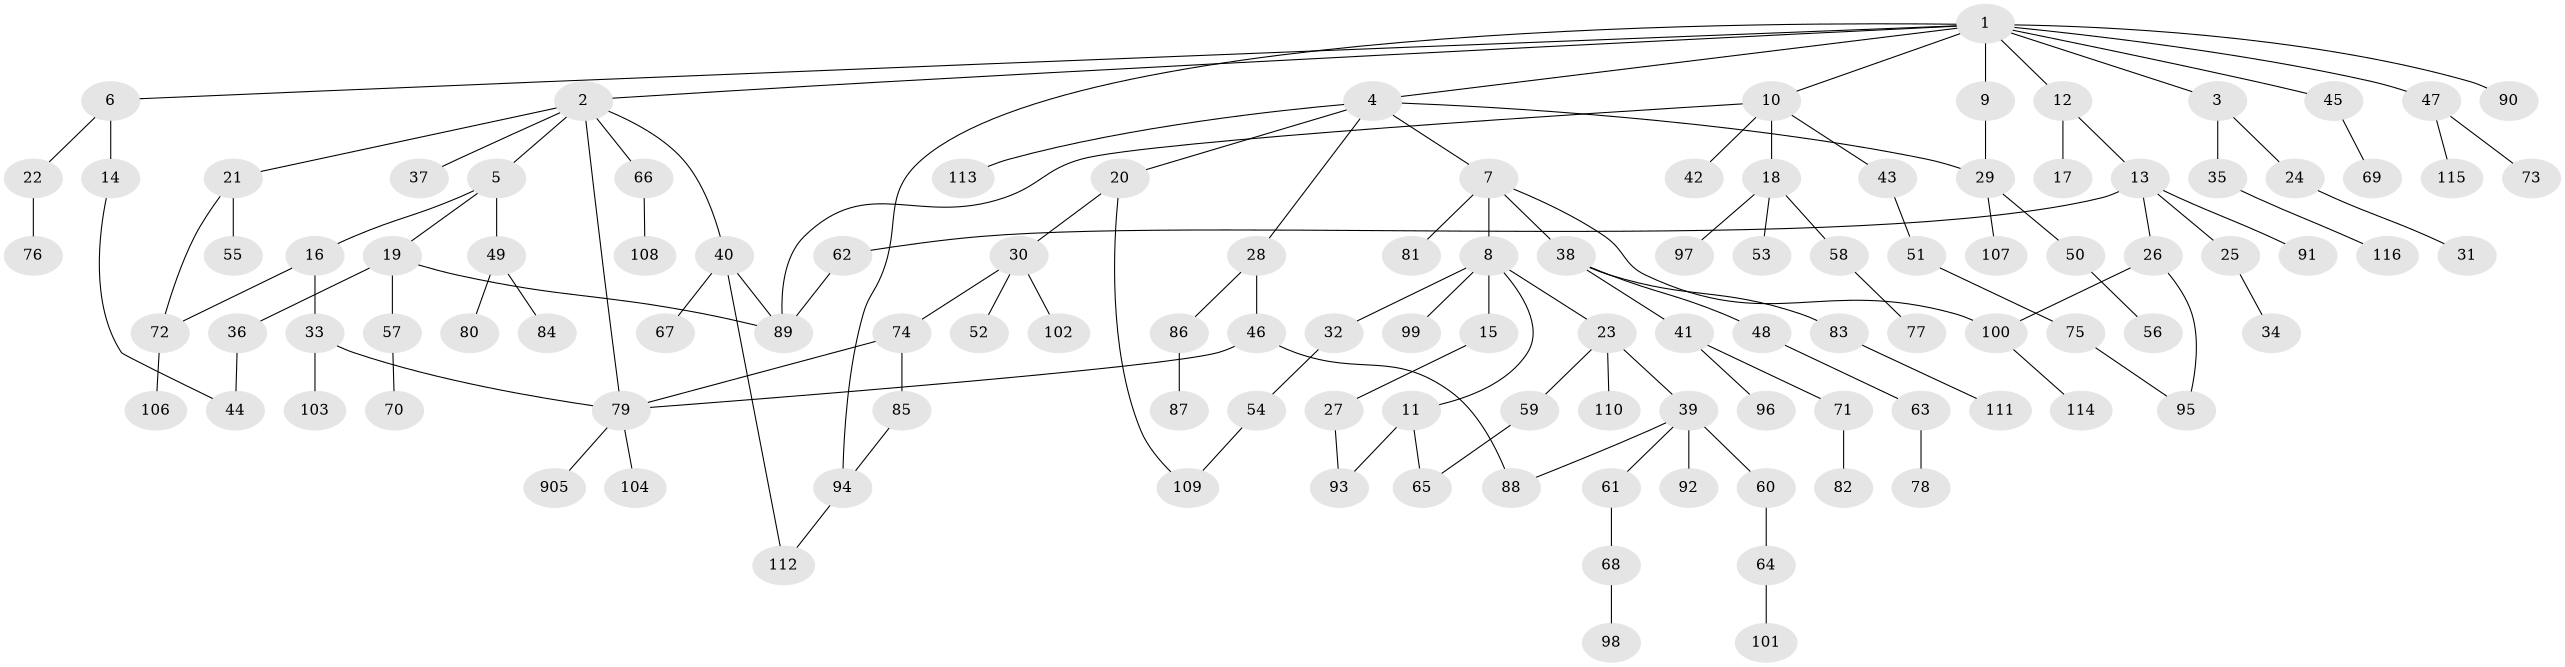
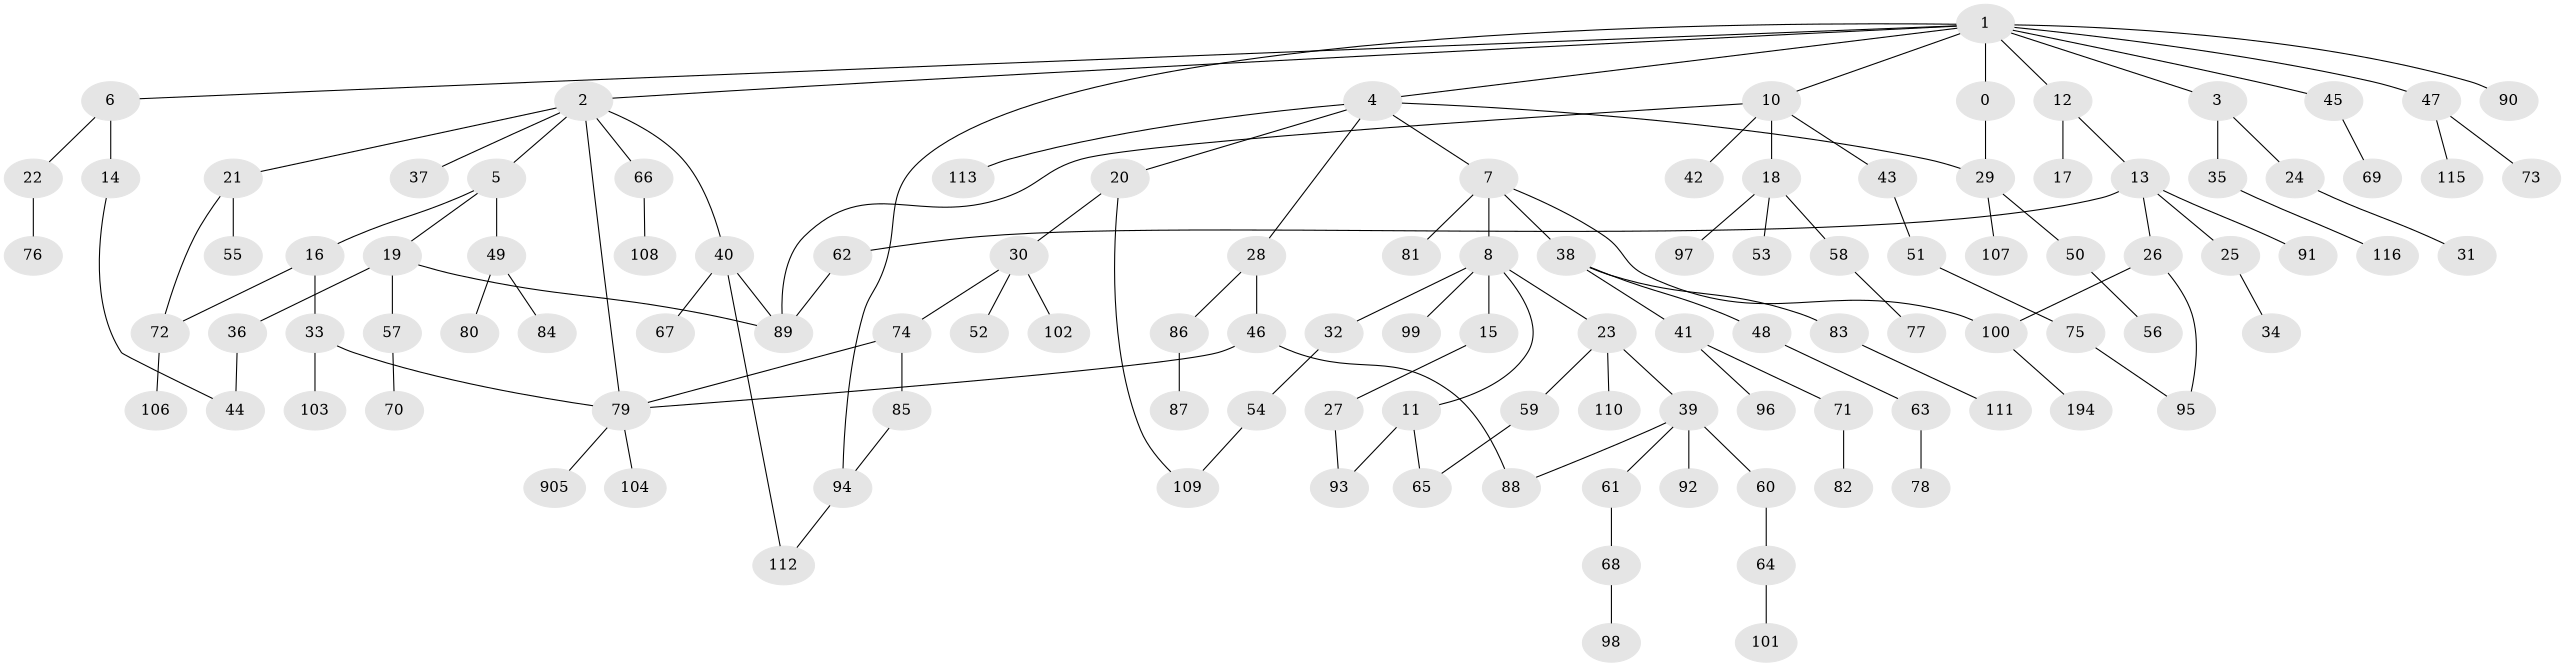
(1986, 101) -> (1986, 101)
(2081, 411) -> (2081, 411)
